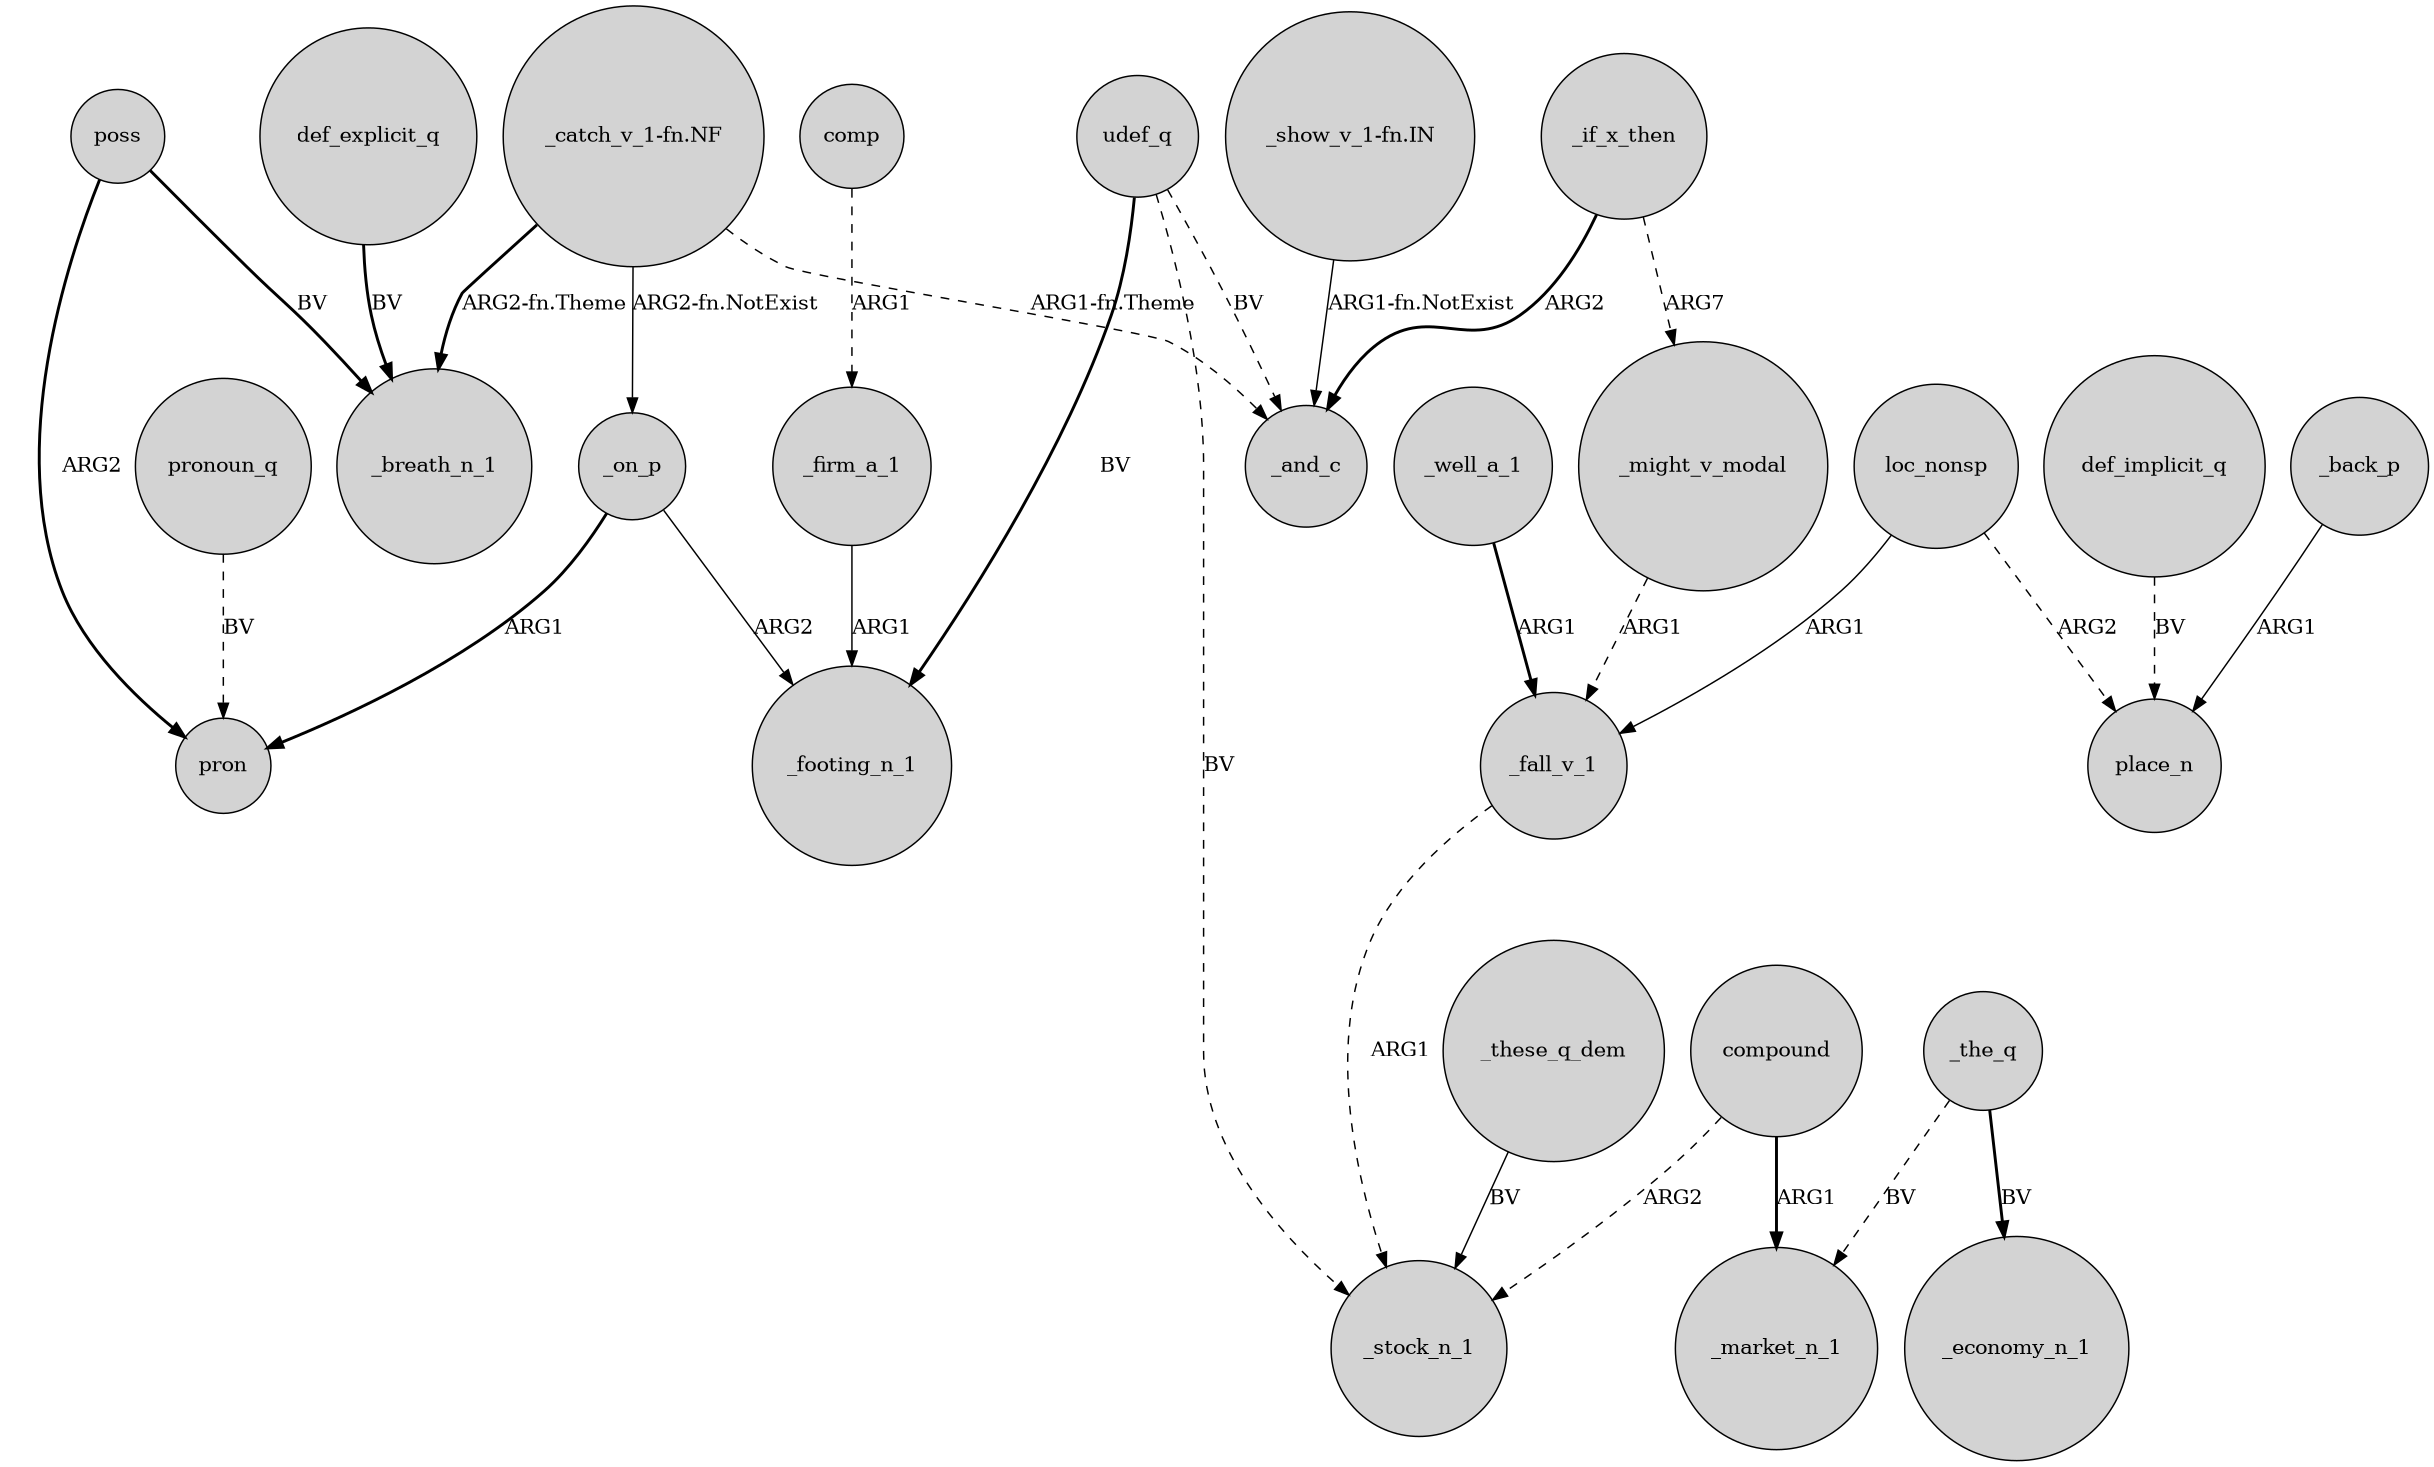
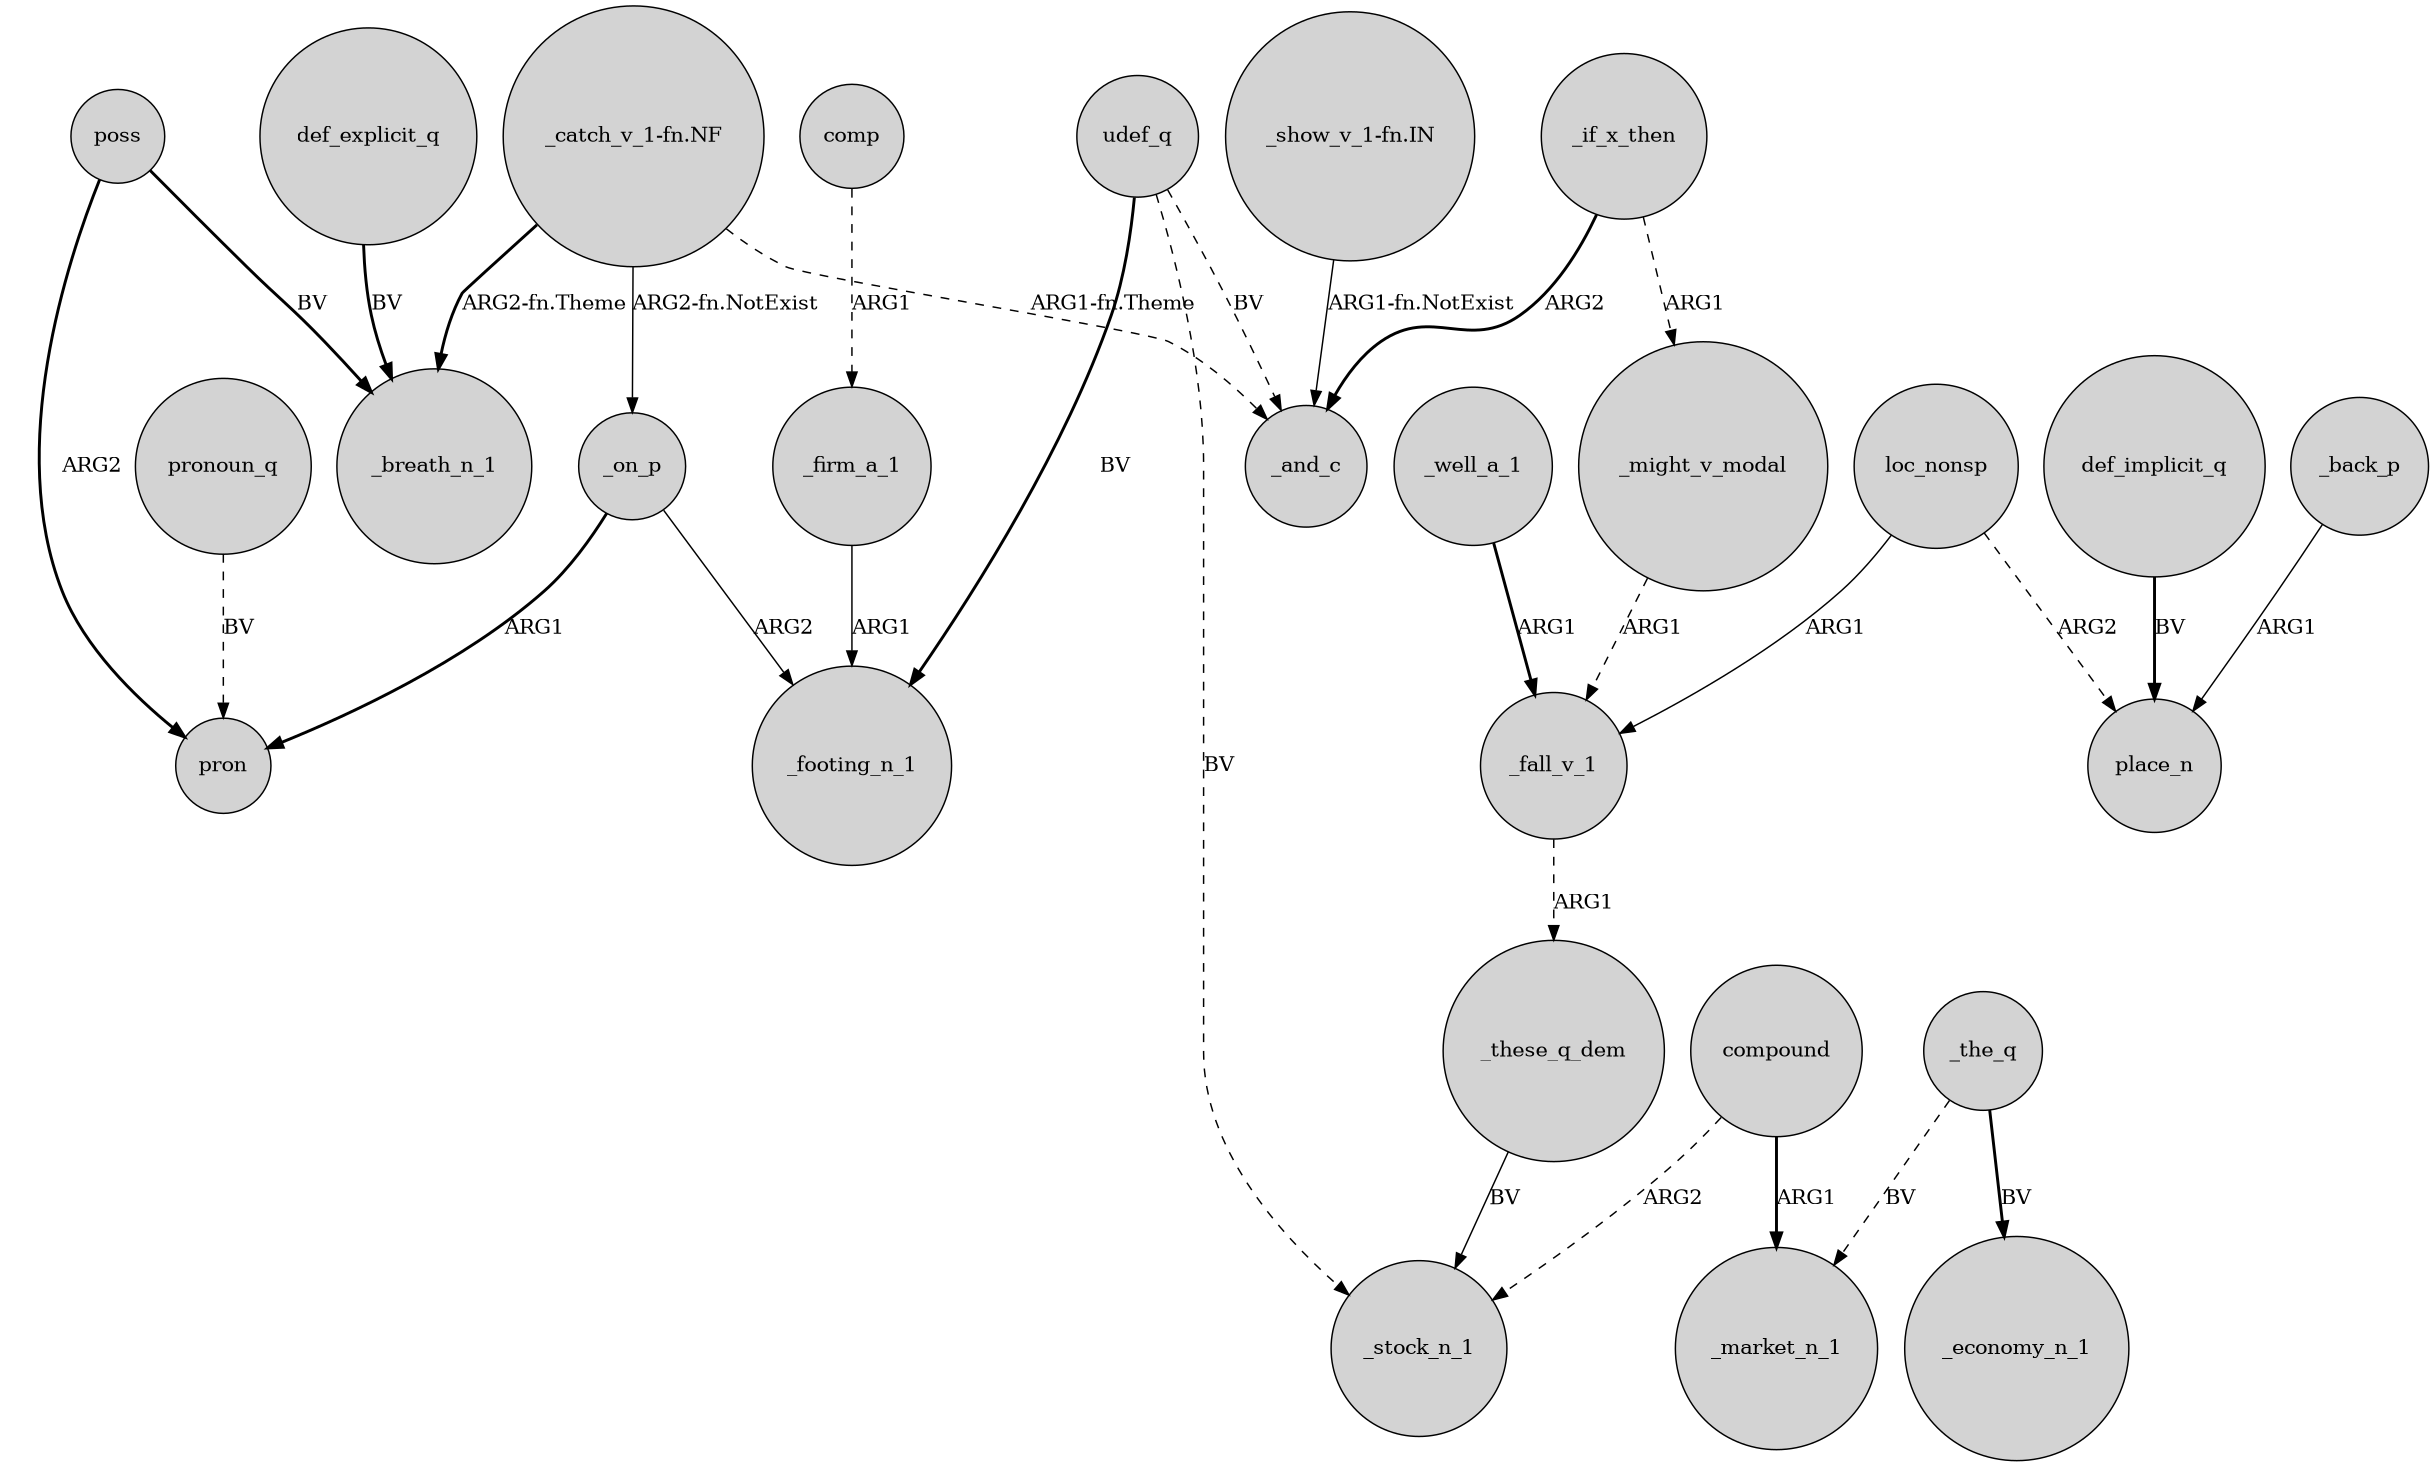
(1695, 304) -> (1695, 304)
(2155, 631) -> (2155, 631)
(1353, 1006) -> (1554, 882)
